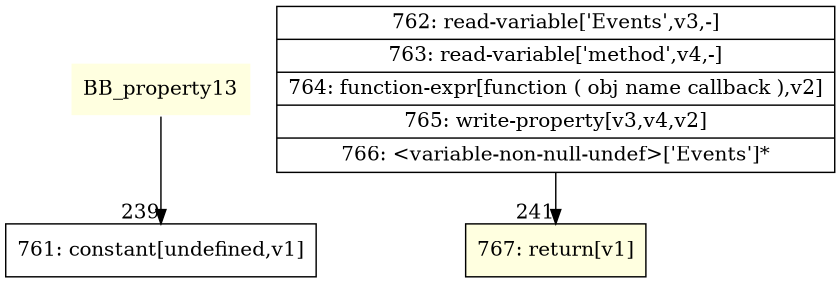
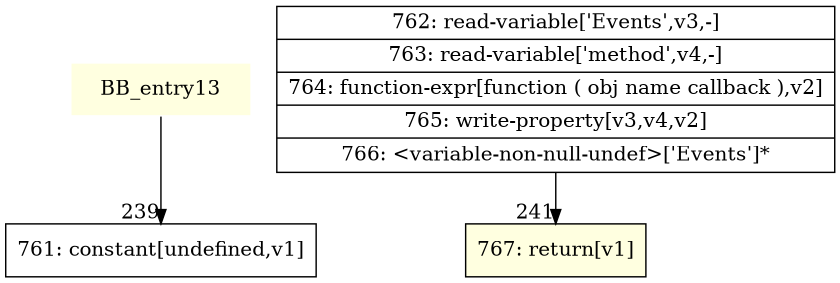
(161, 89) -> (161, 89)
